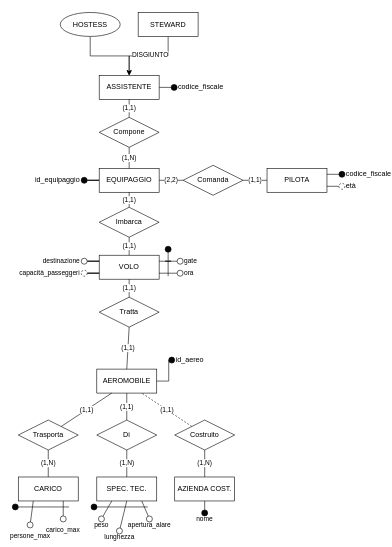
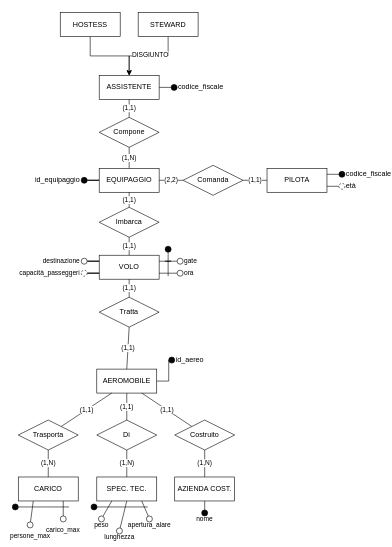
(90, 24) -> (90, 24)
(182, 420) -> (182, 420)
